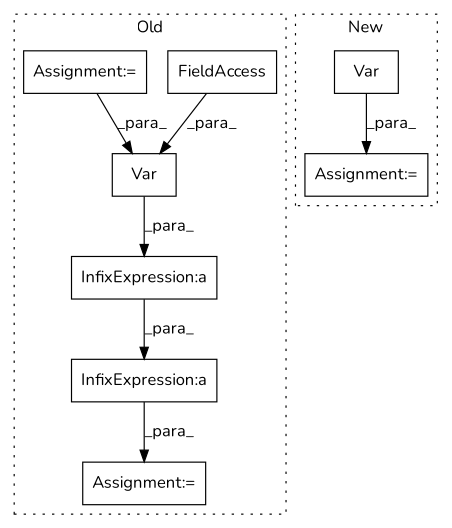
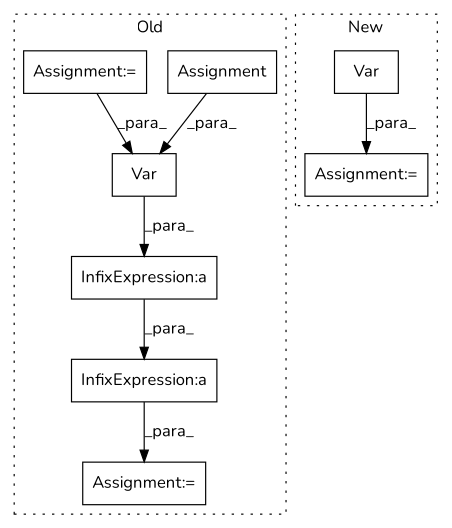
(222, 72) -> (222, 72)
